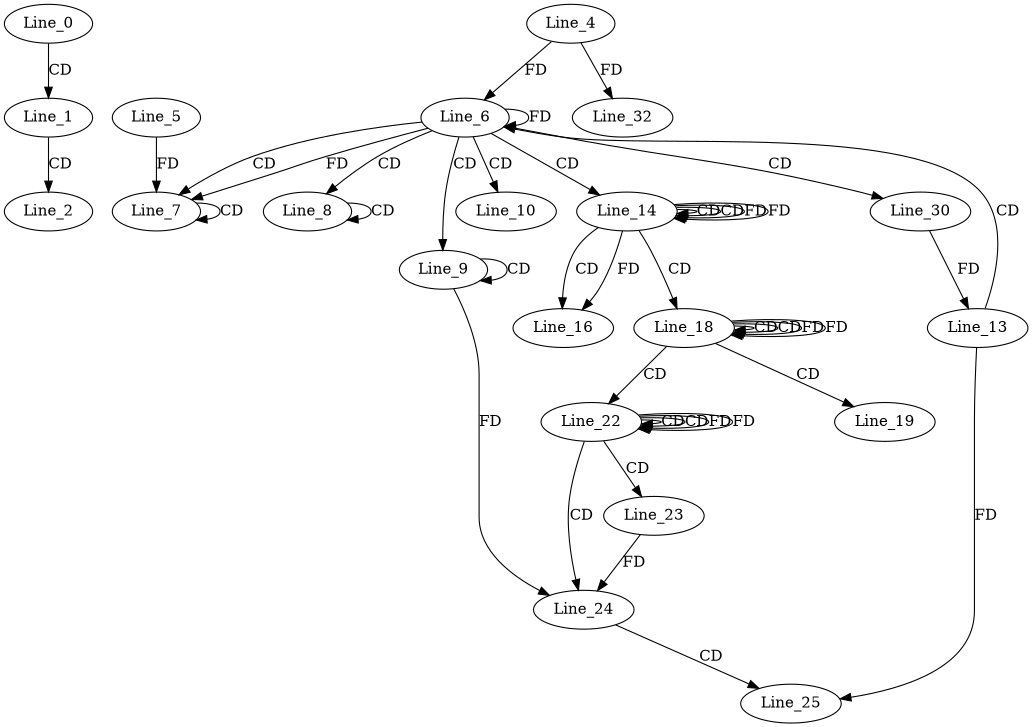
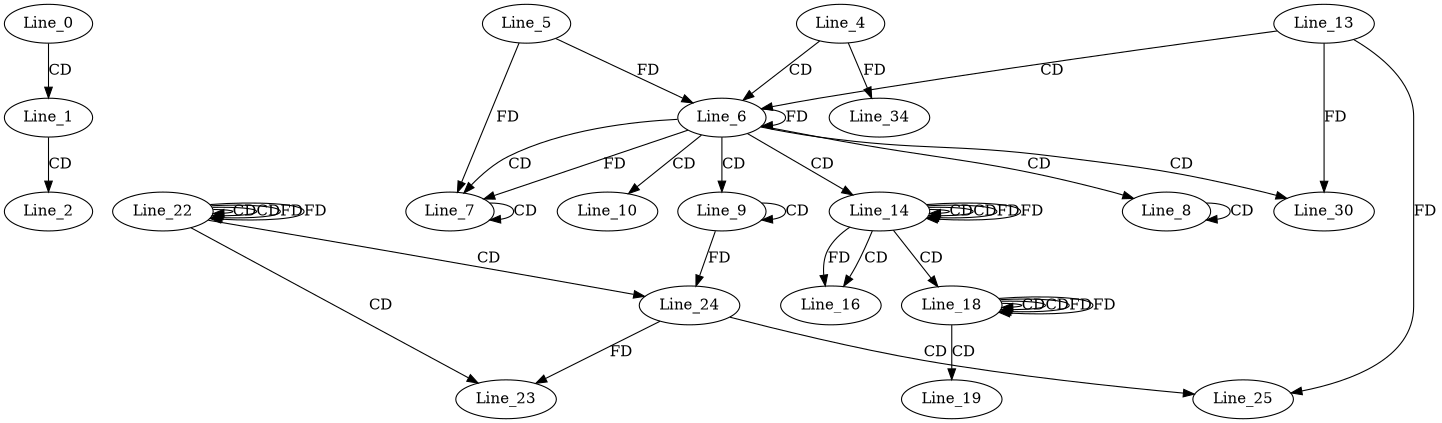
none -> (619, 68)
(536, 71) -> (801, 71)
(623, 118) -> (879, 118)
(947, 265) -> (1324, 112)
(642, 371) -> none
(622, 558) -> (603, 350)
